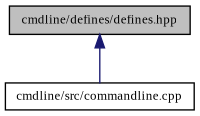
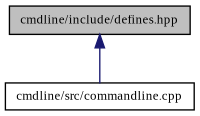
(100, 20) -> (100, 20)
